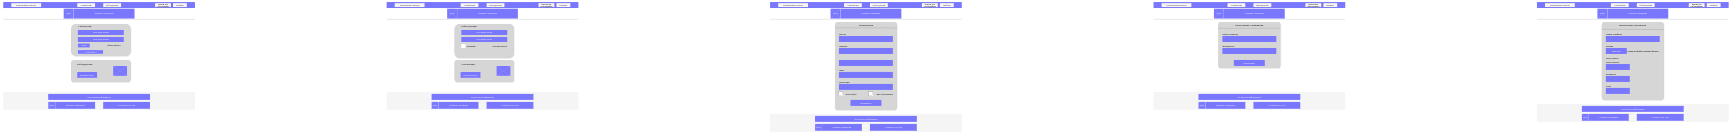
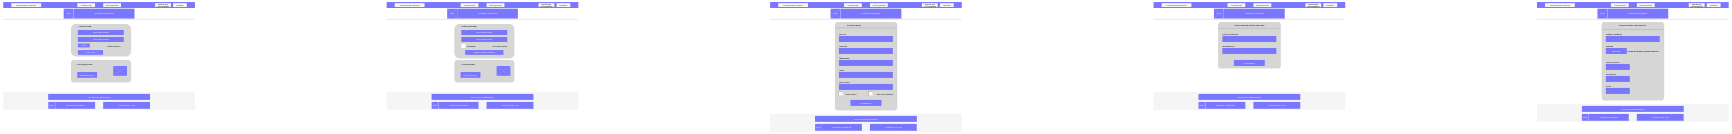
(866, 25) -> (854, 25)
(1250, 25) -> (1250, 25)
(113, 45) -> (113, 46)
(89, 52) -> (89, 53)
none -> (484, 53)
none -> (846, 58)
(1615, 58) -> none
